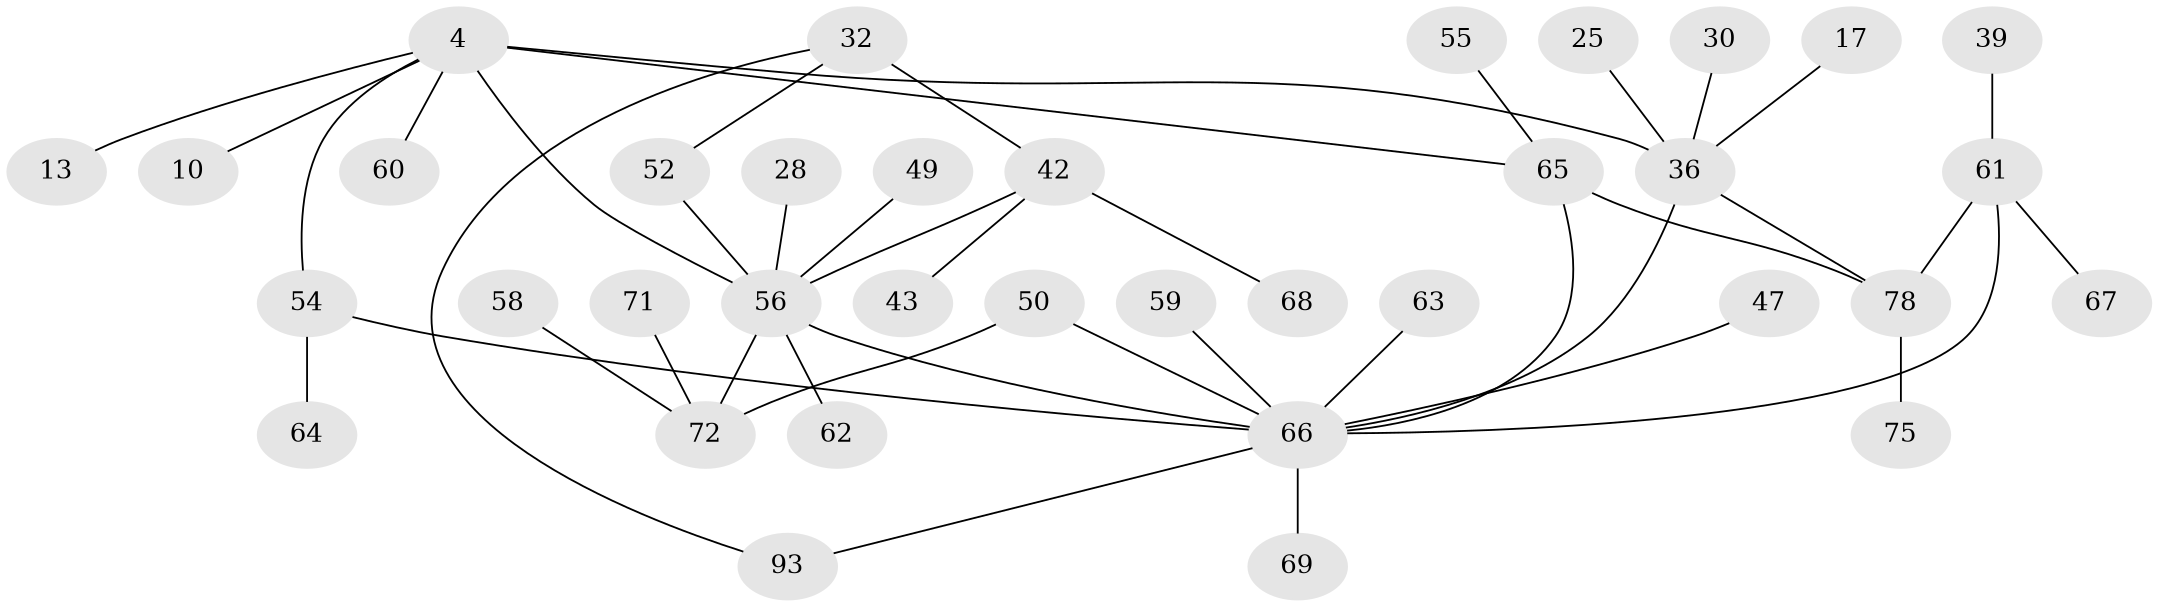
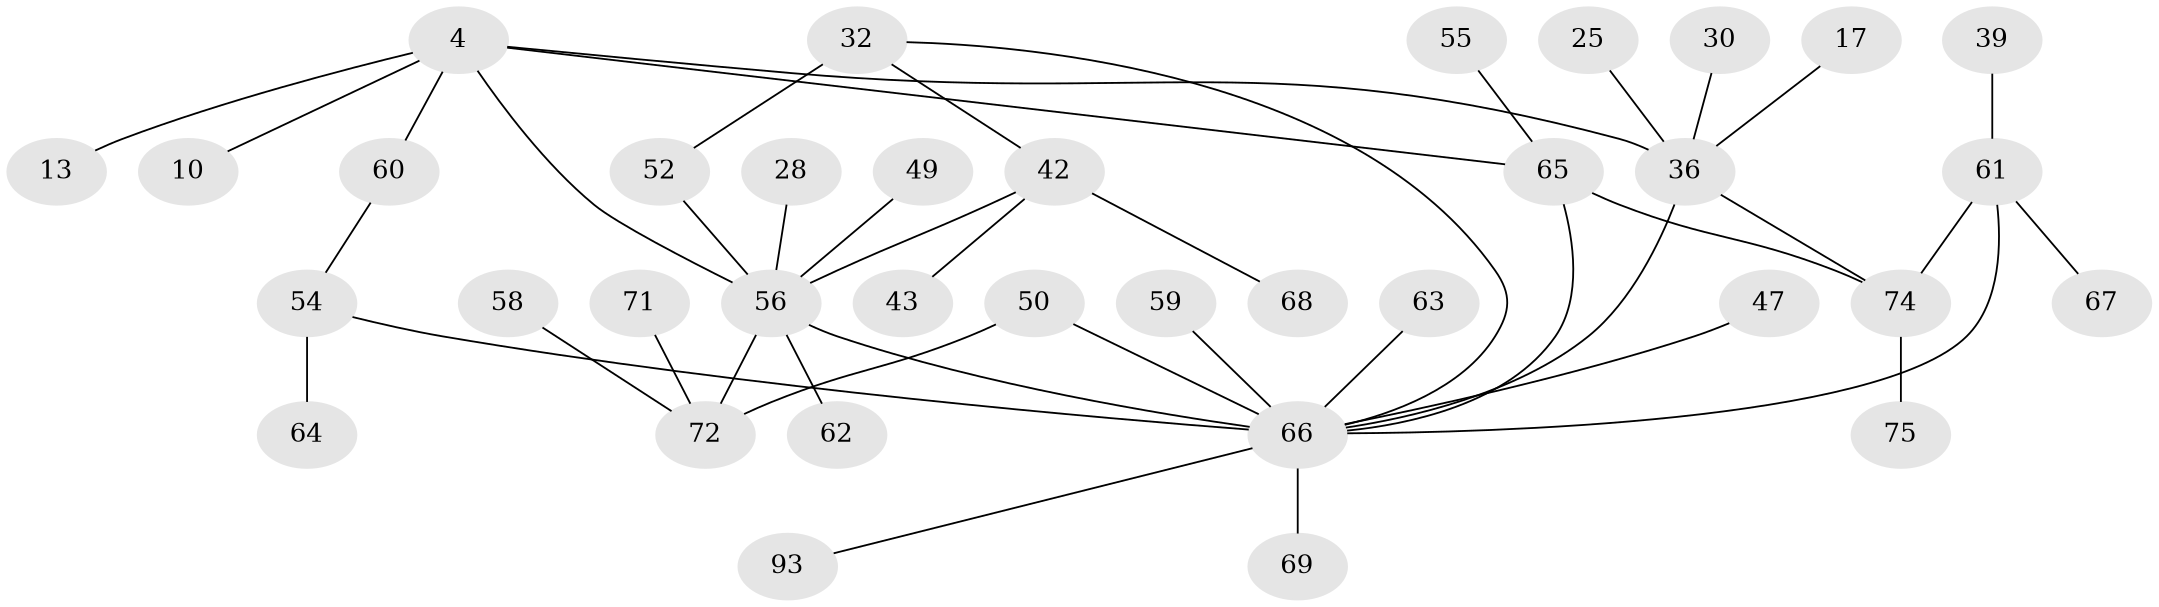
(321, 143) -> (348, 238)
(441, 278) -> (1302, 123)
(1901, 303) -> (1901, 303)
